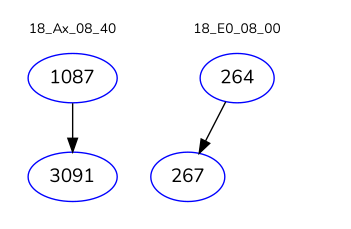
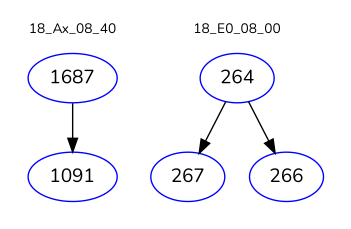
(73, 78) -> (73, 78)
(73, 177) -> (73, 177)
none -> (287, 177)
